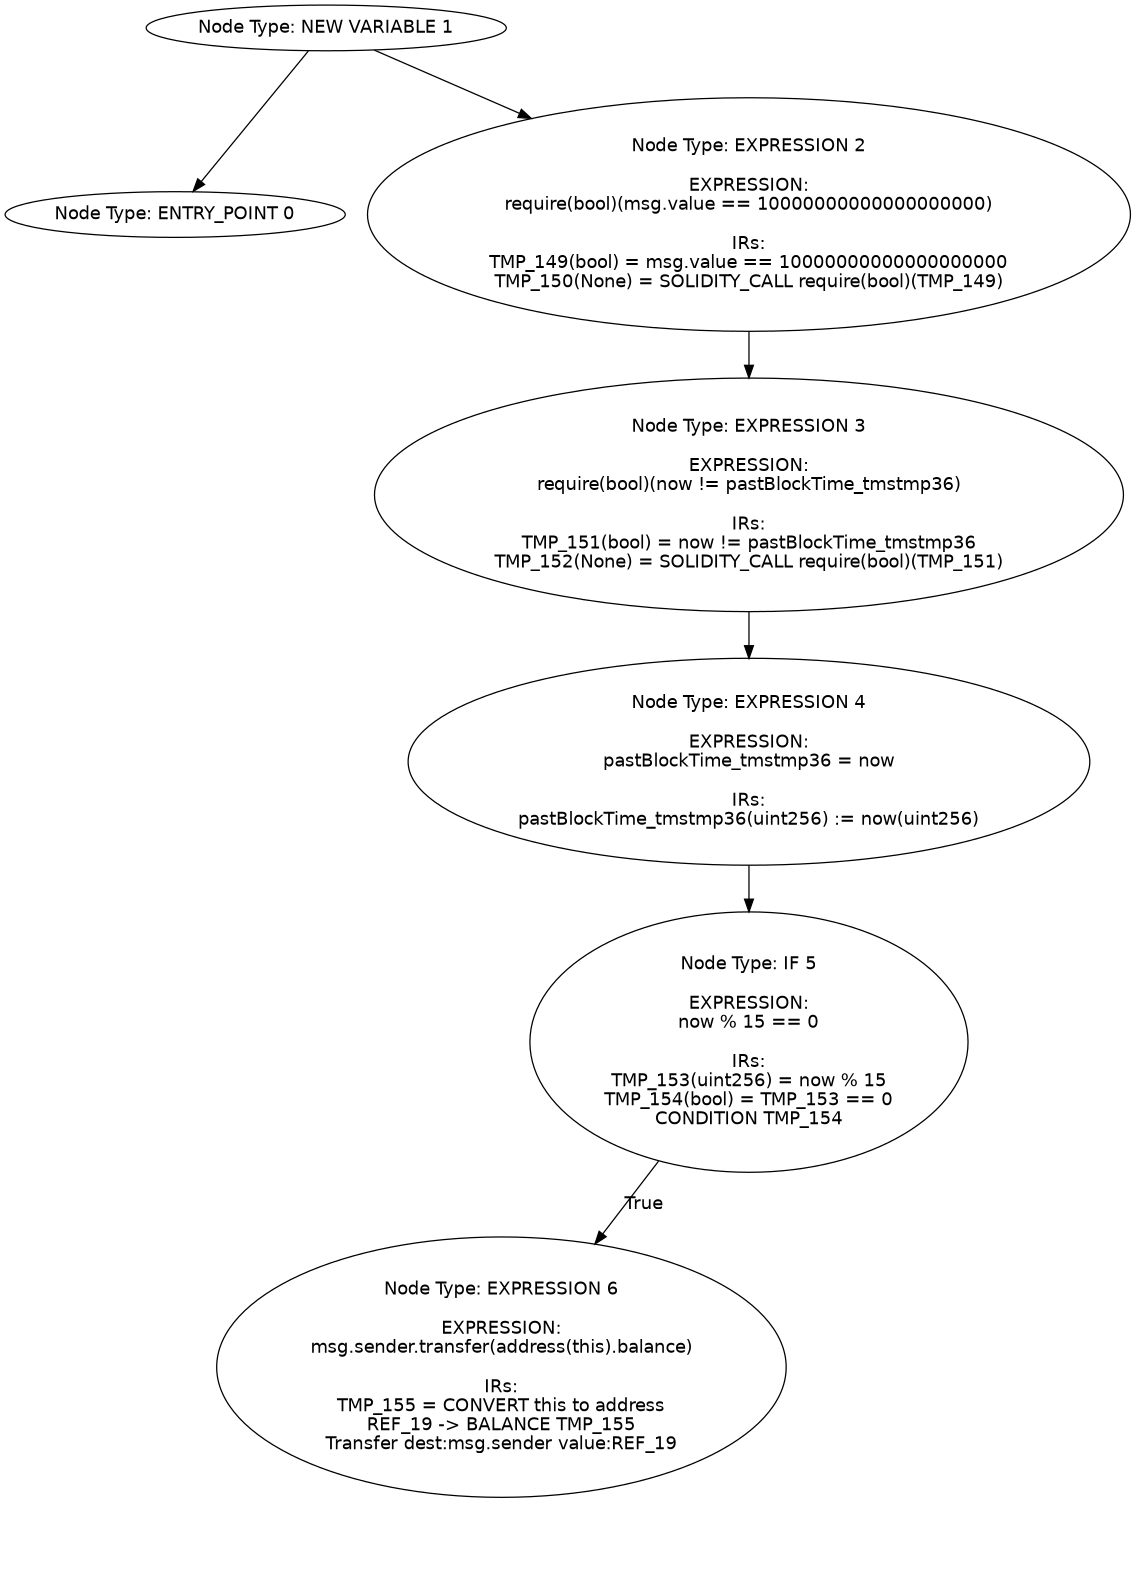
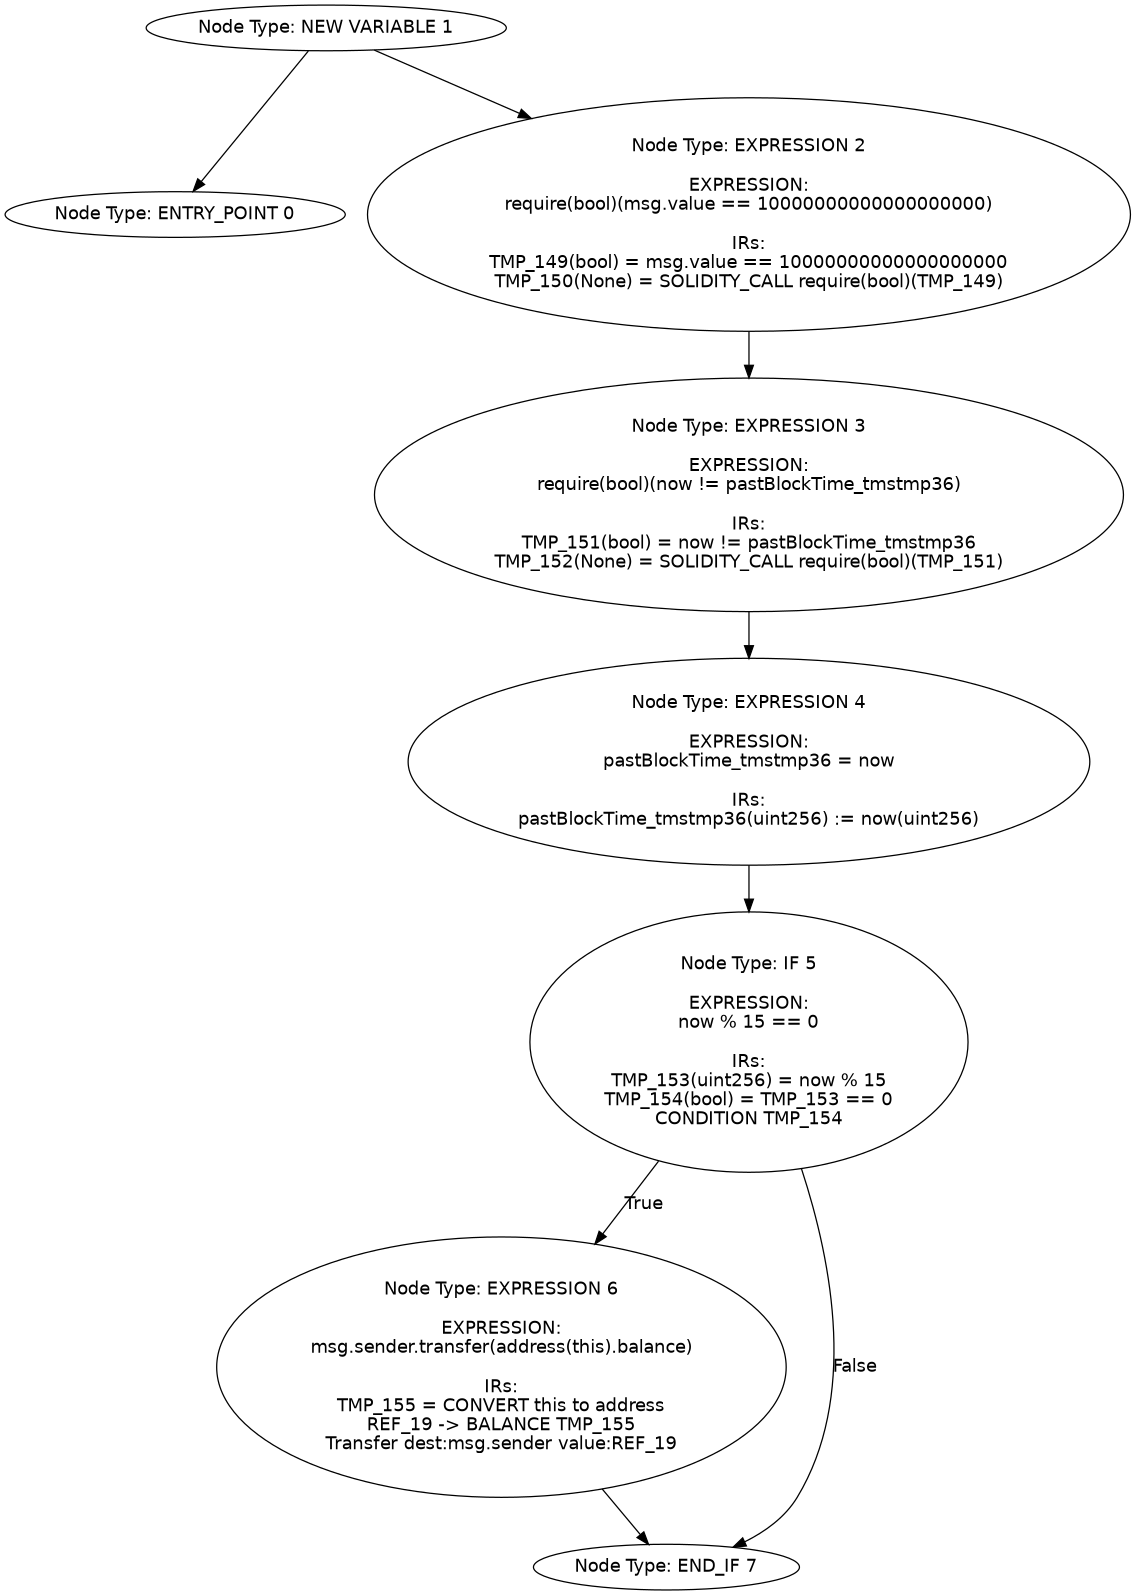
none -> (666, 1567)
